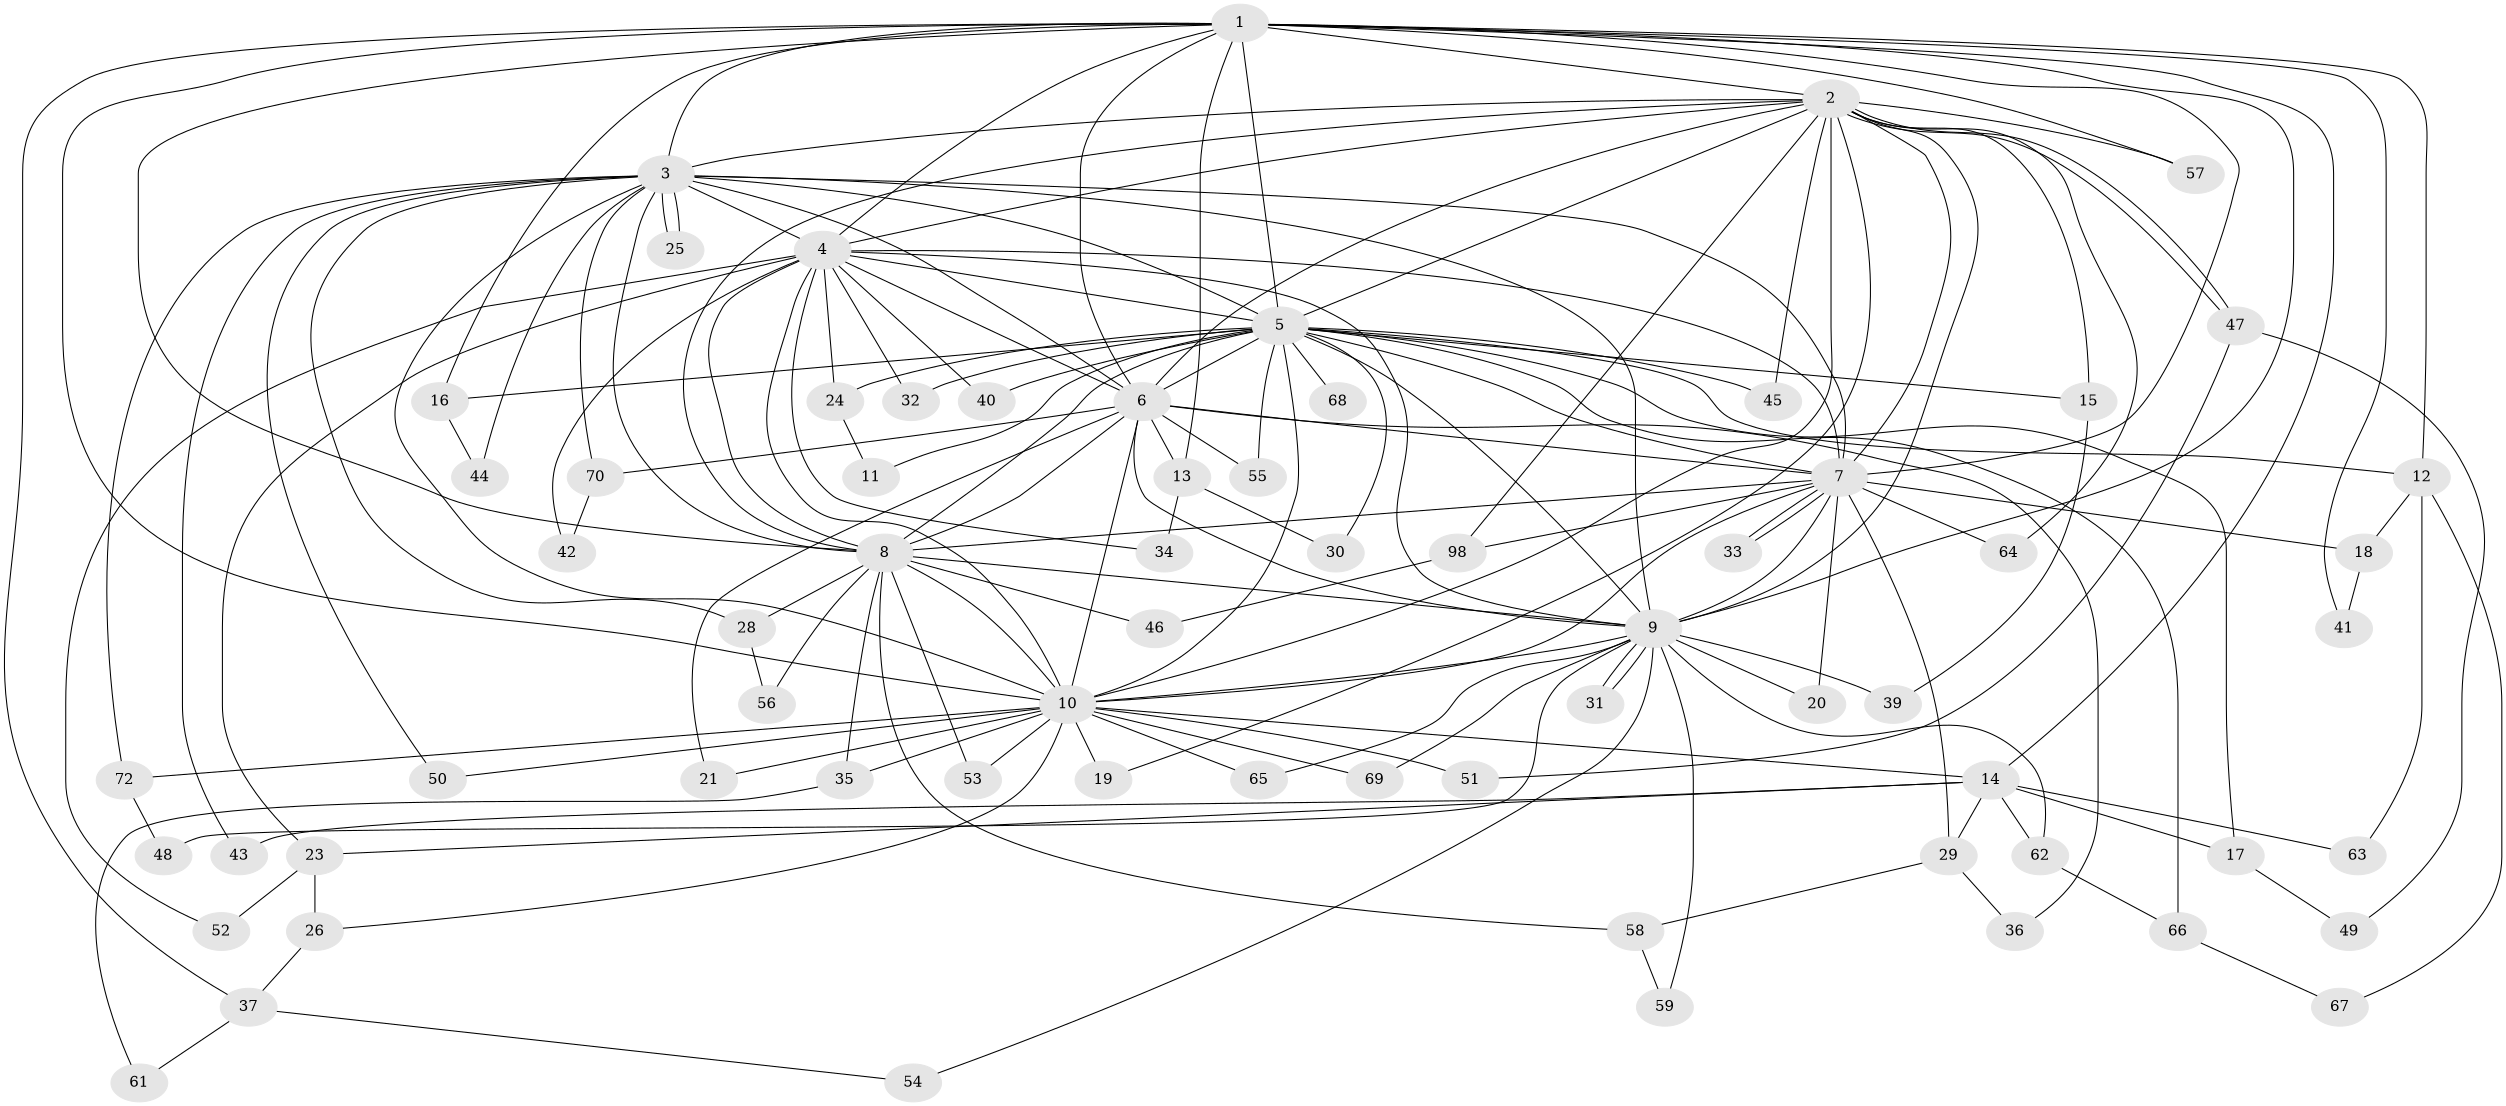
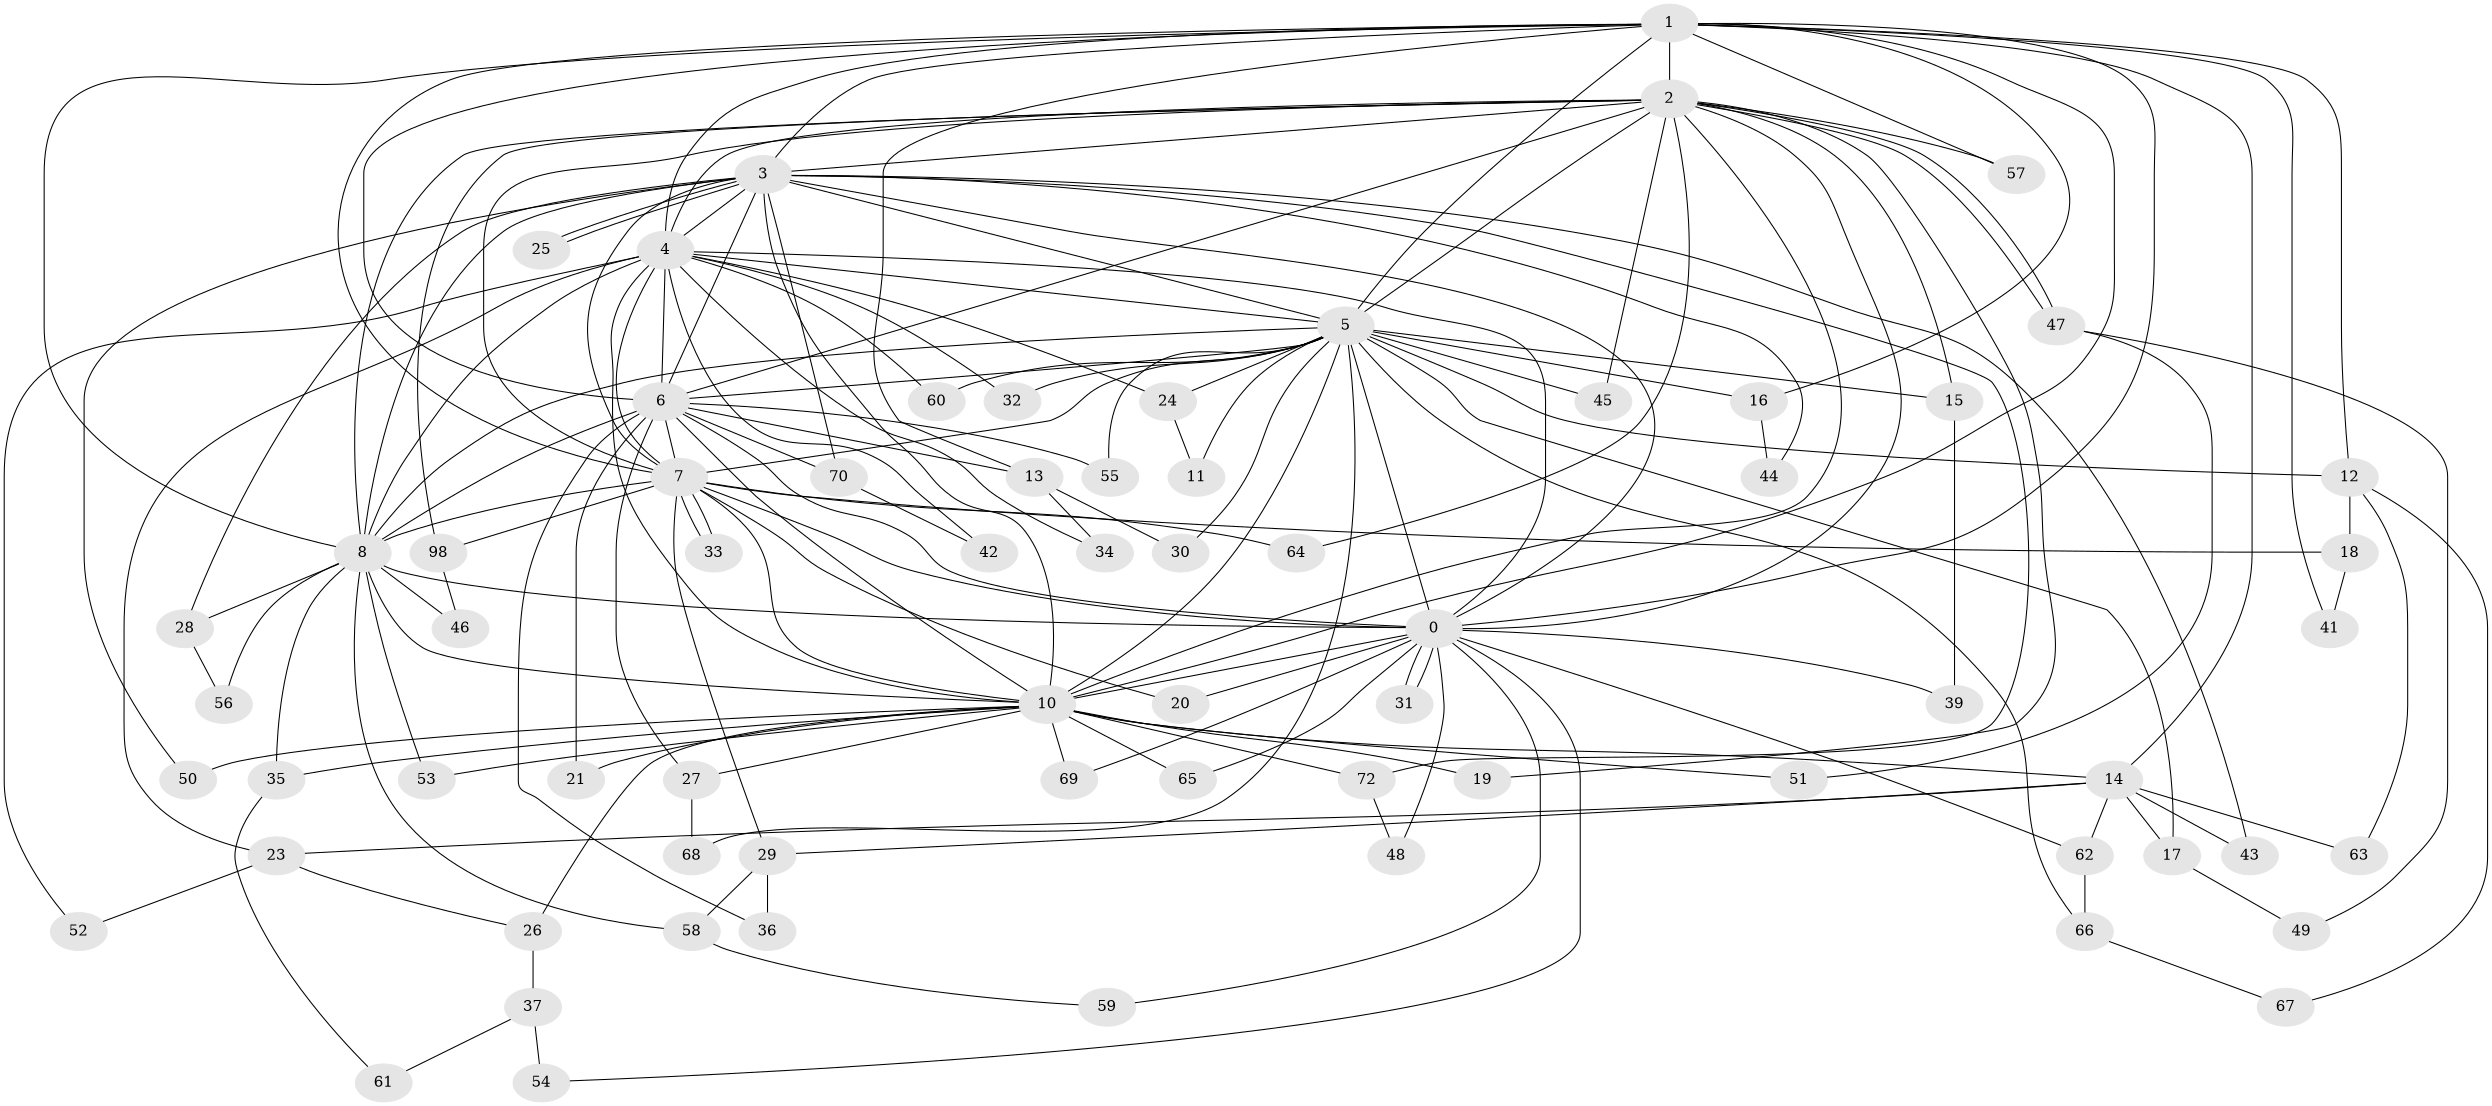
(134, 67) -> none
(987, 402) -> (937, 402)
(1653, 629) -> (1434, 629)
none -> (692, 780)
